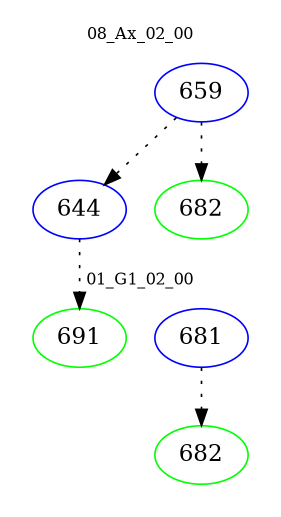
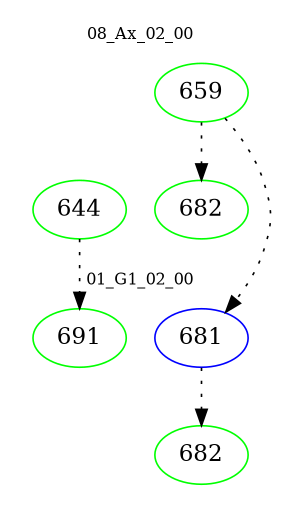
(202, 93) -> (202, 93)
(146, 146) -> (270, 207)
(80, 210) -> (80, 210)
